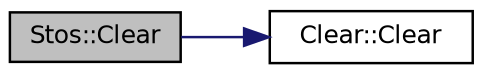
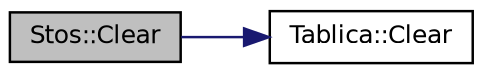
(371, 37) -> (371, 37)
